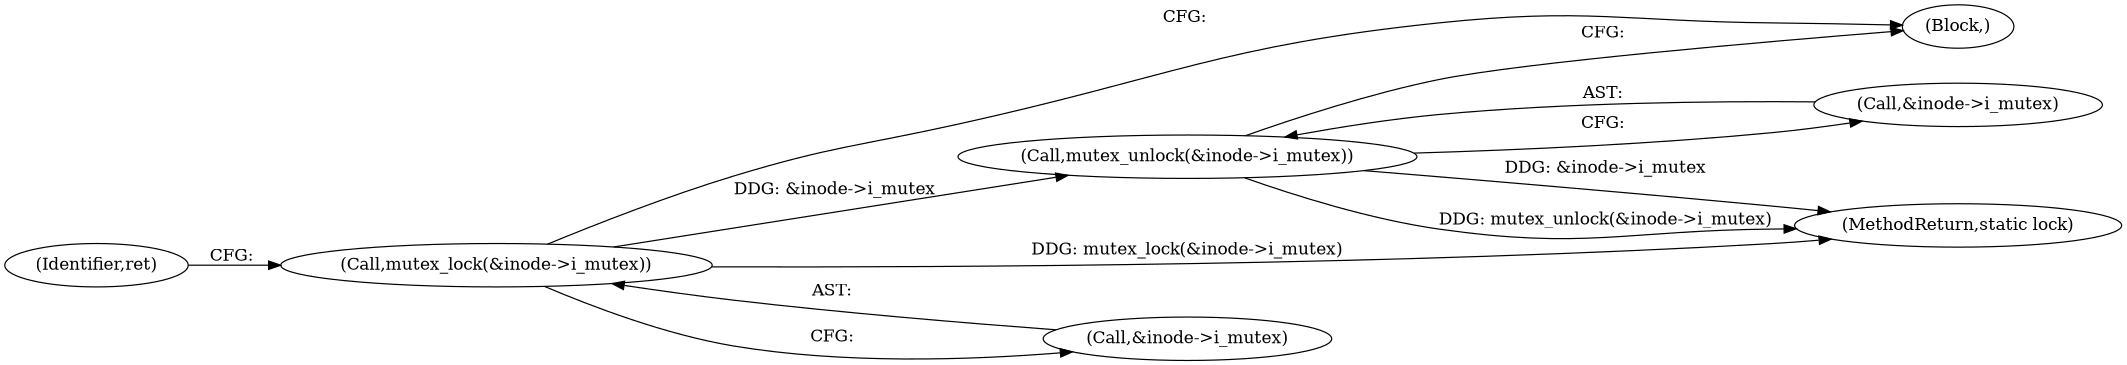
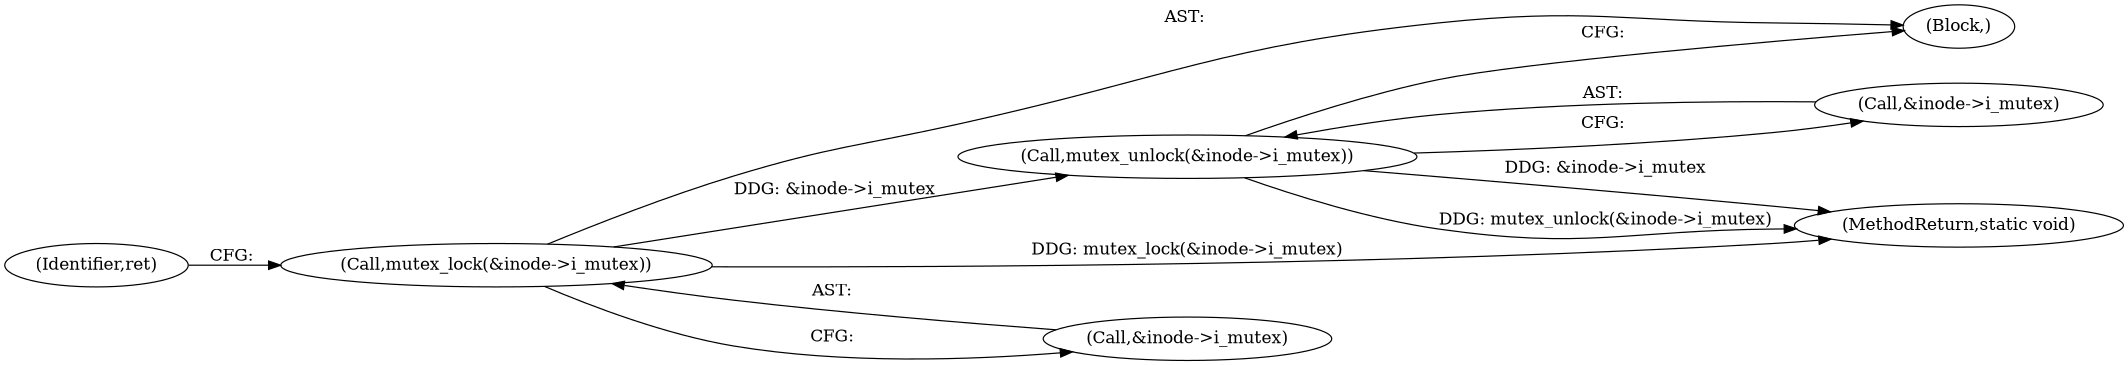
(1187, 17) -> (1187, 17)
(1958, 225) -> (1959, 225)
